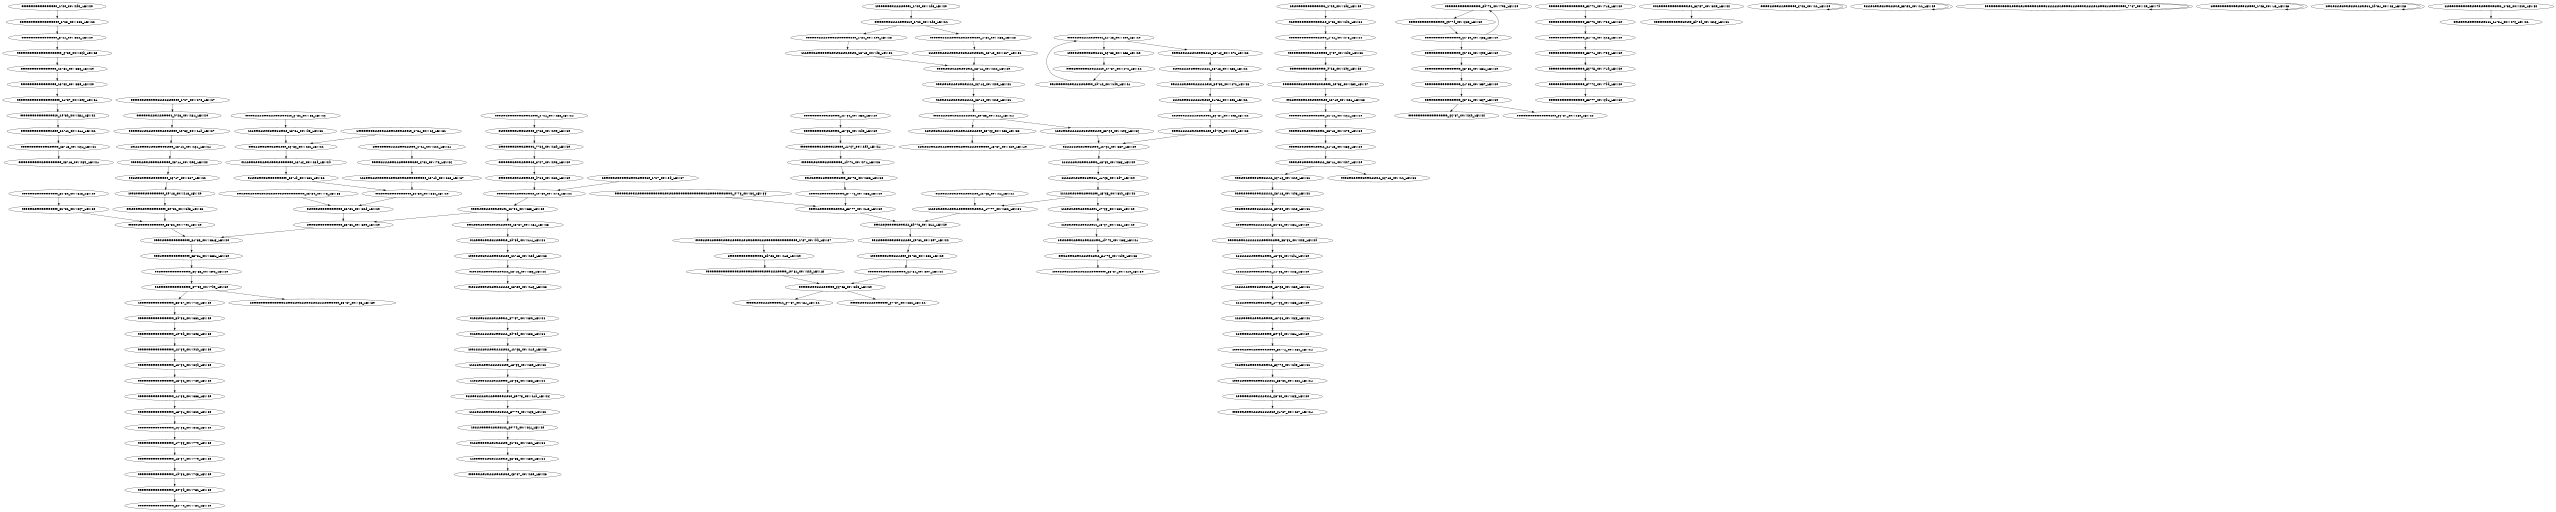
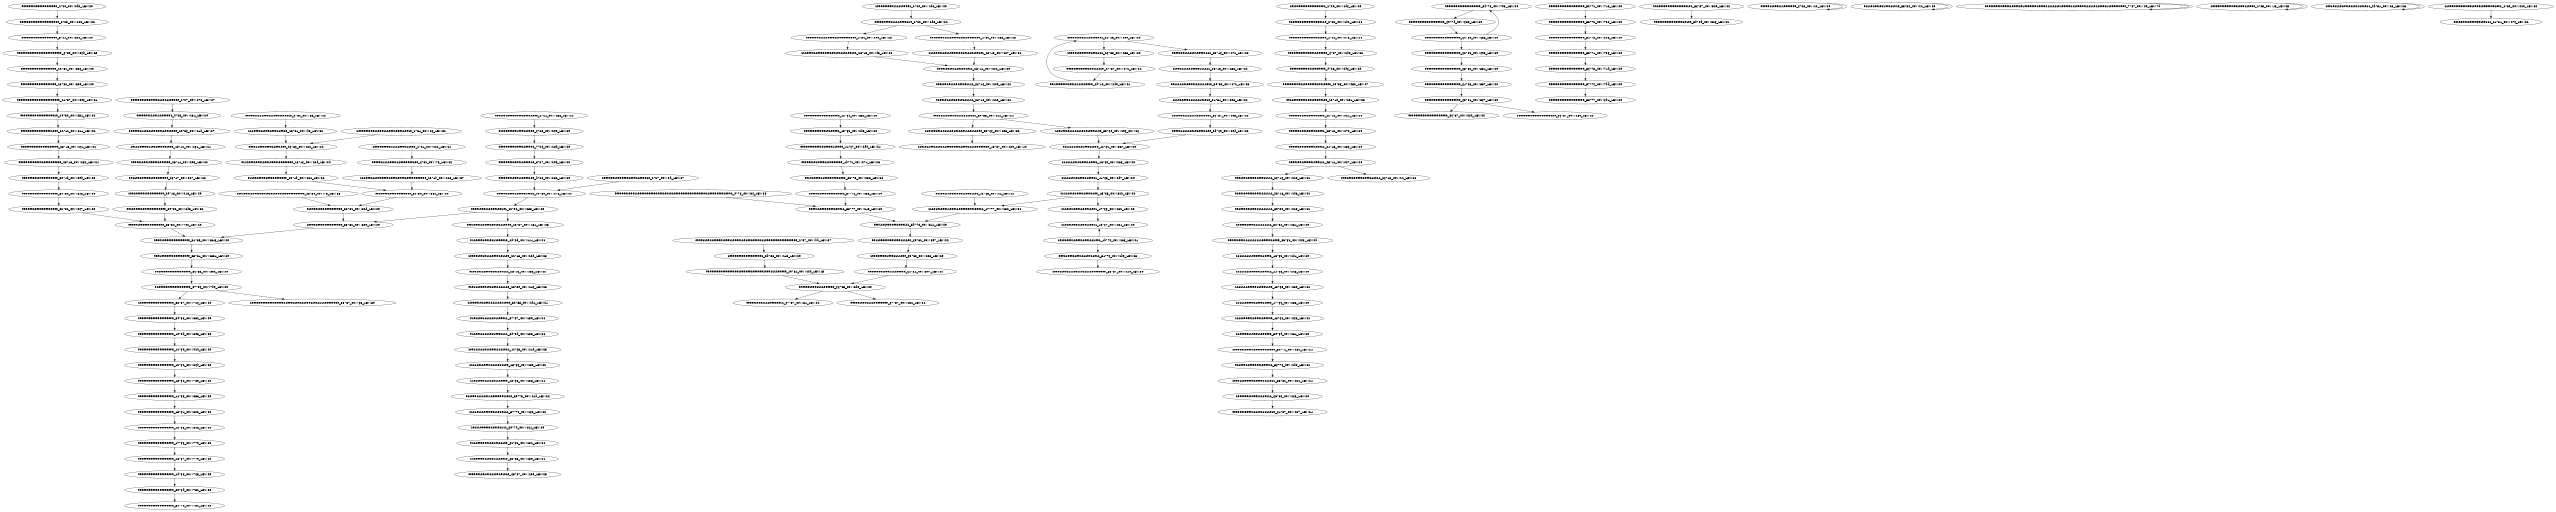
(1097, 131) -> (1097, 131)
none -> (59, 178)
(1096, 232) -> (1099, 234)
none -> (508, 303)
none -> (1273, 310)
